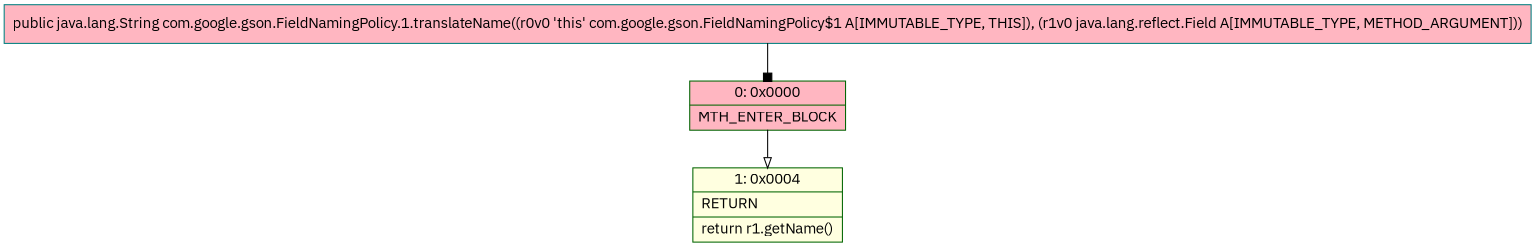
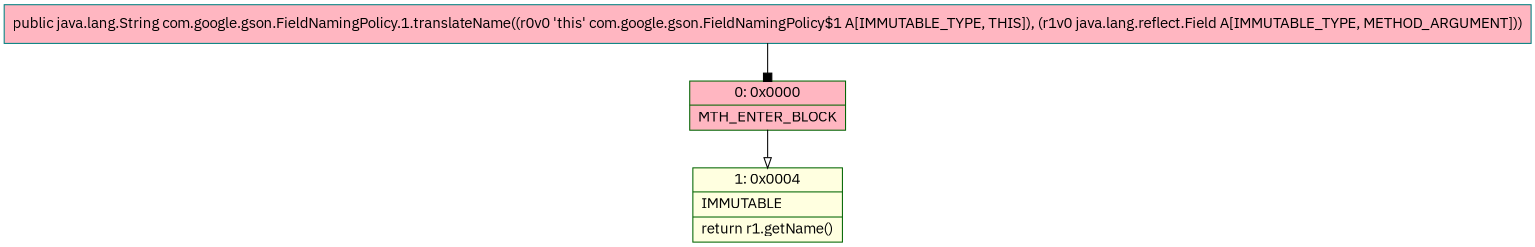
(730, 204) -> (742, 204)
